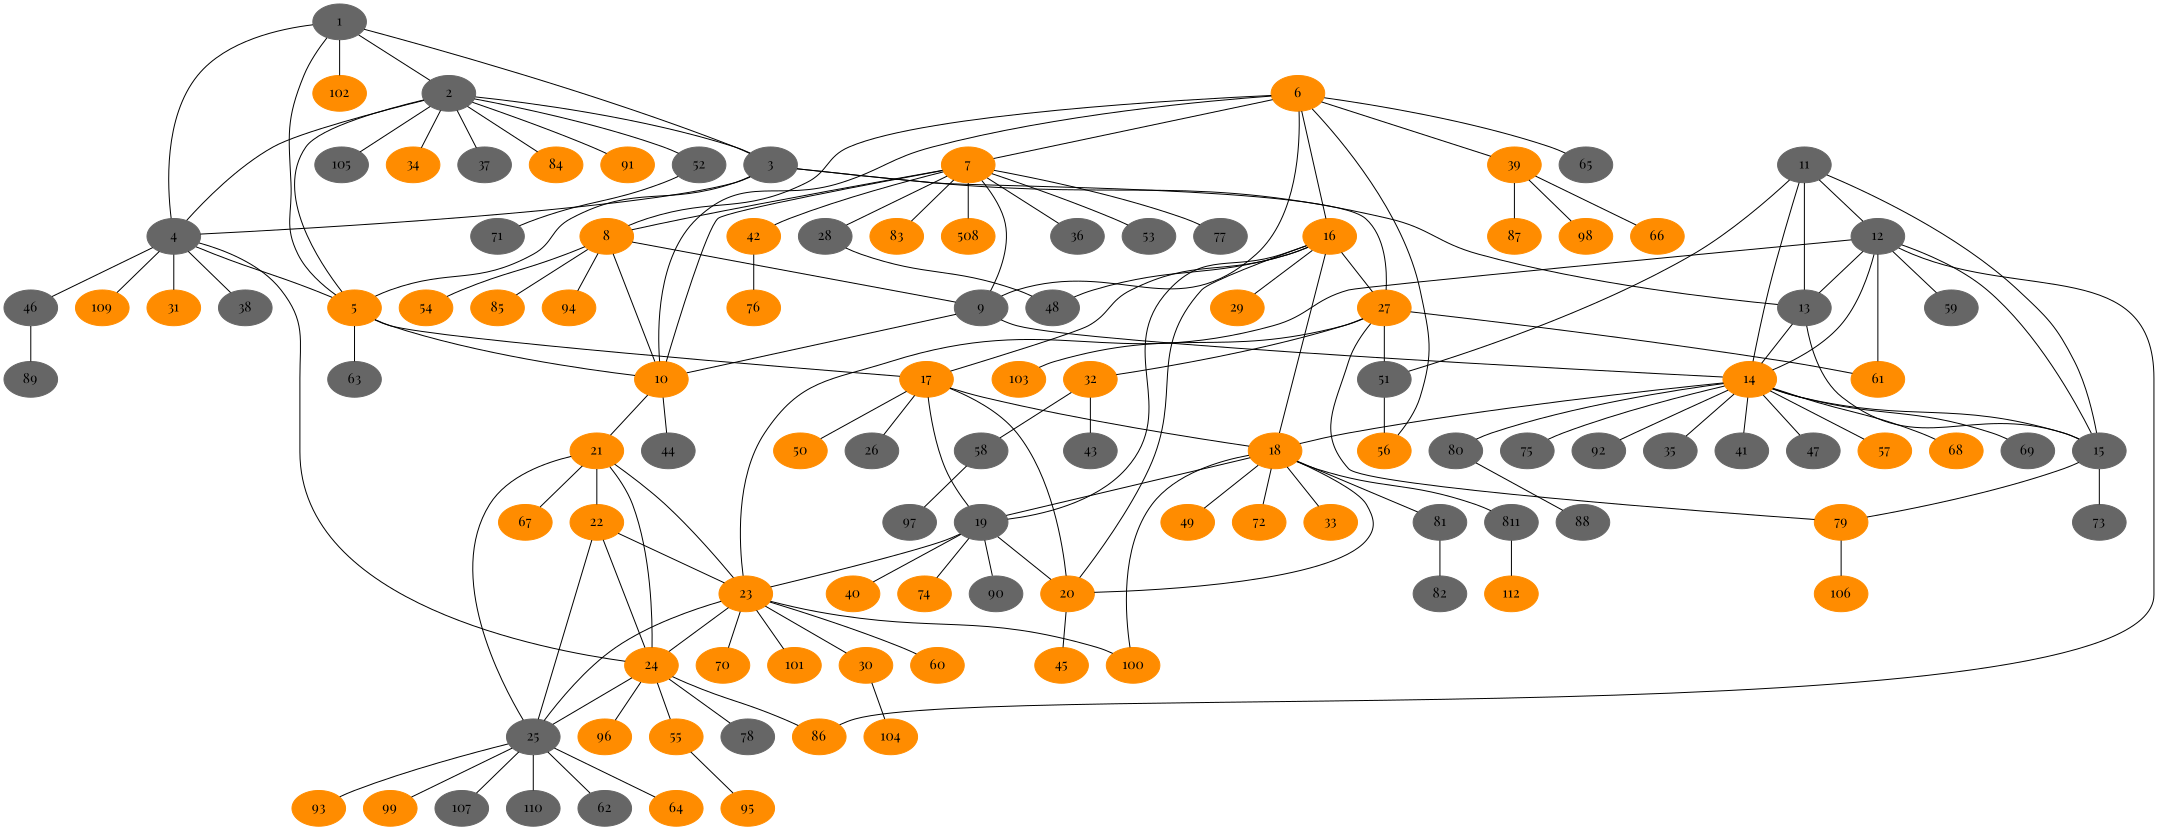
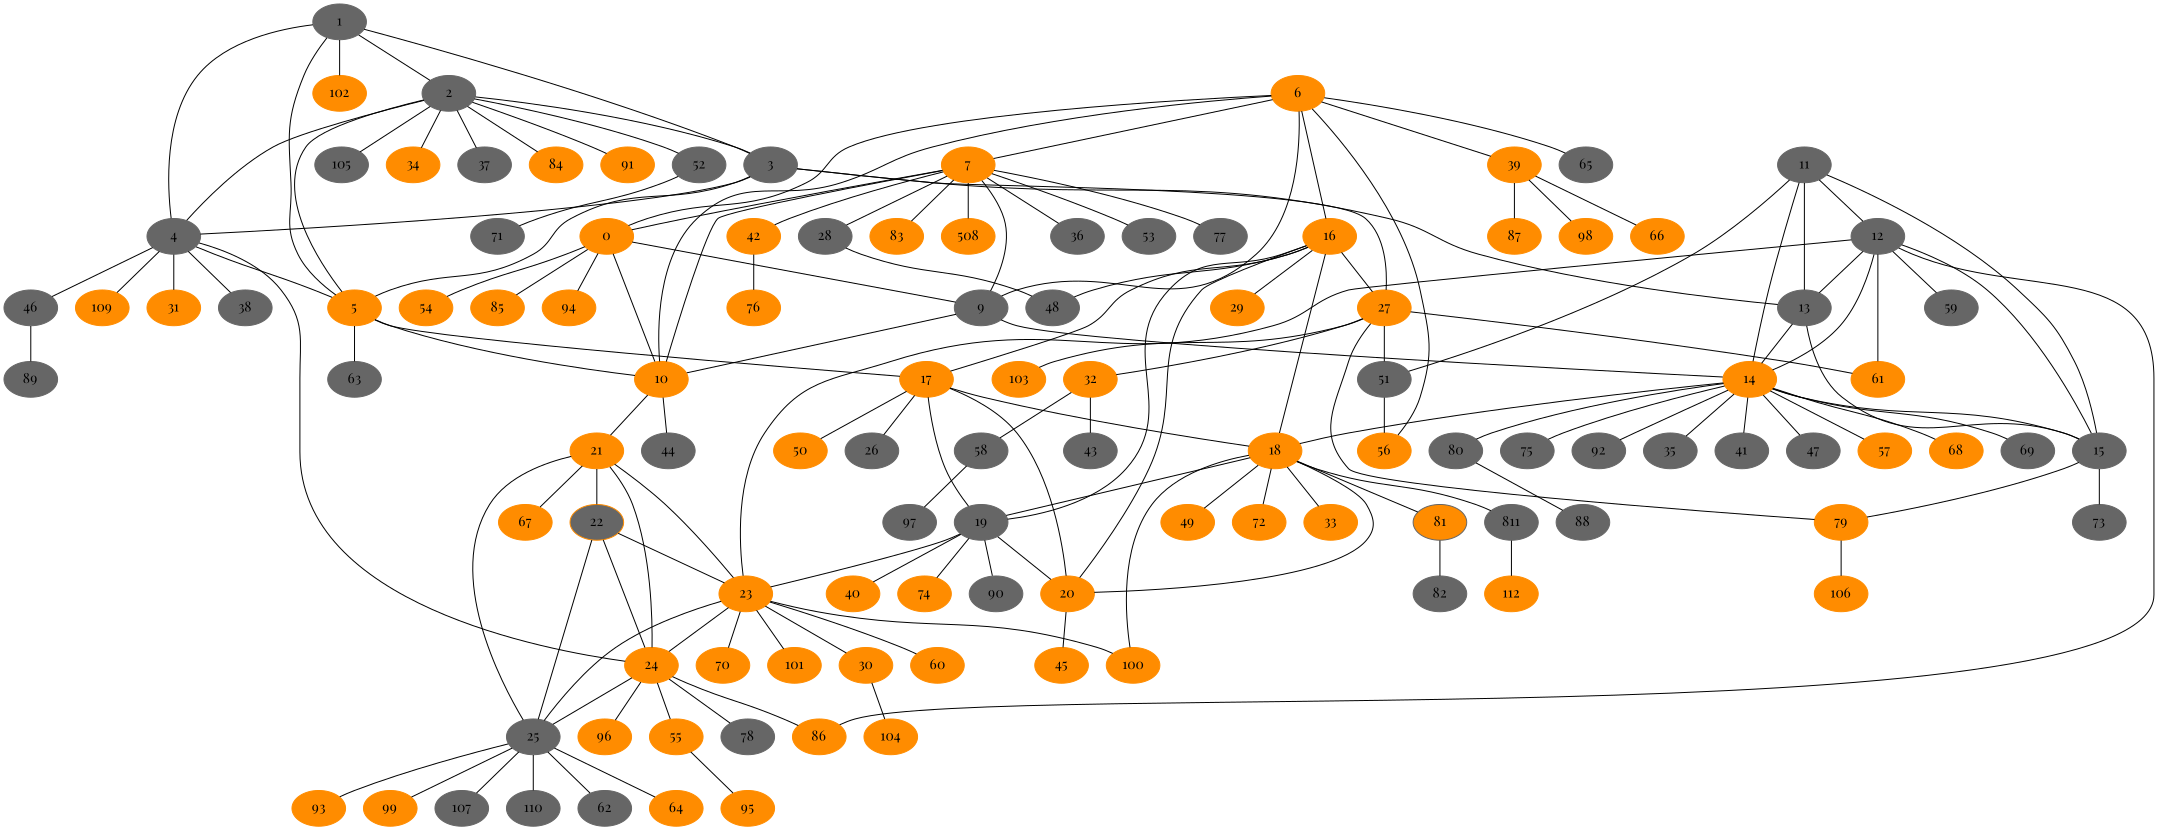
(607, 236) -> (607, 236)
(597, 522) -> (597, 522)
(1440, 522) -> (1440, 522)
